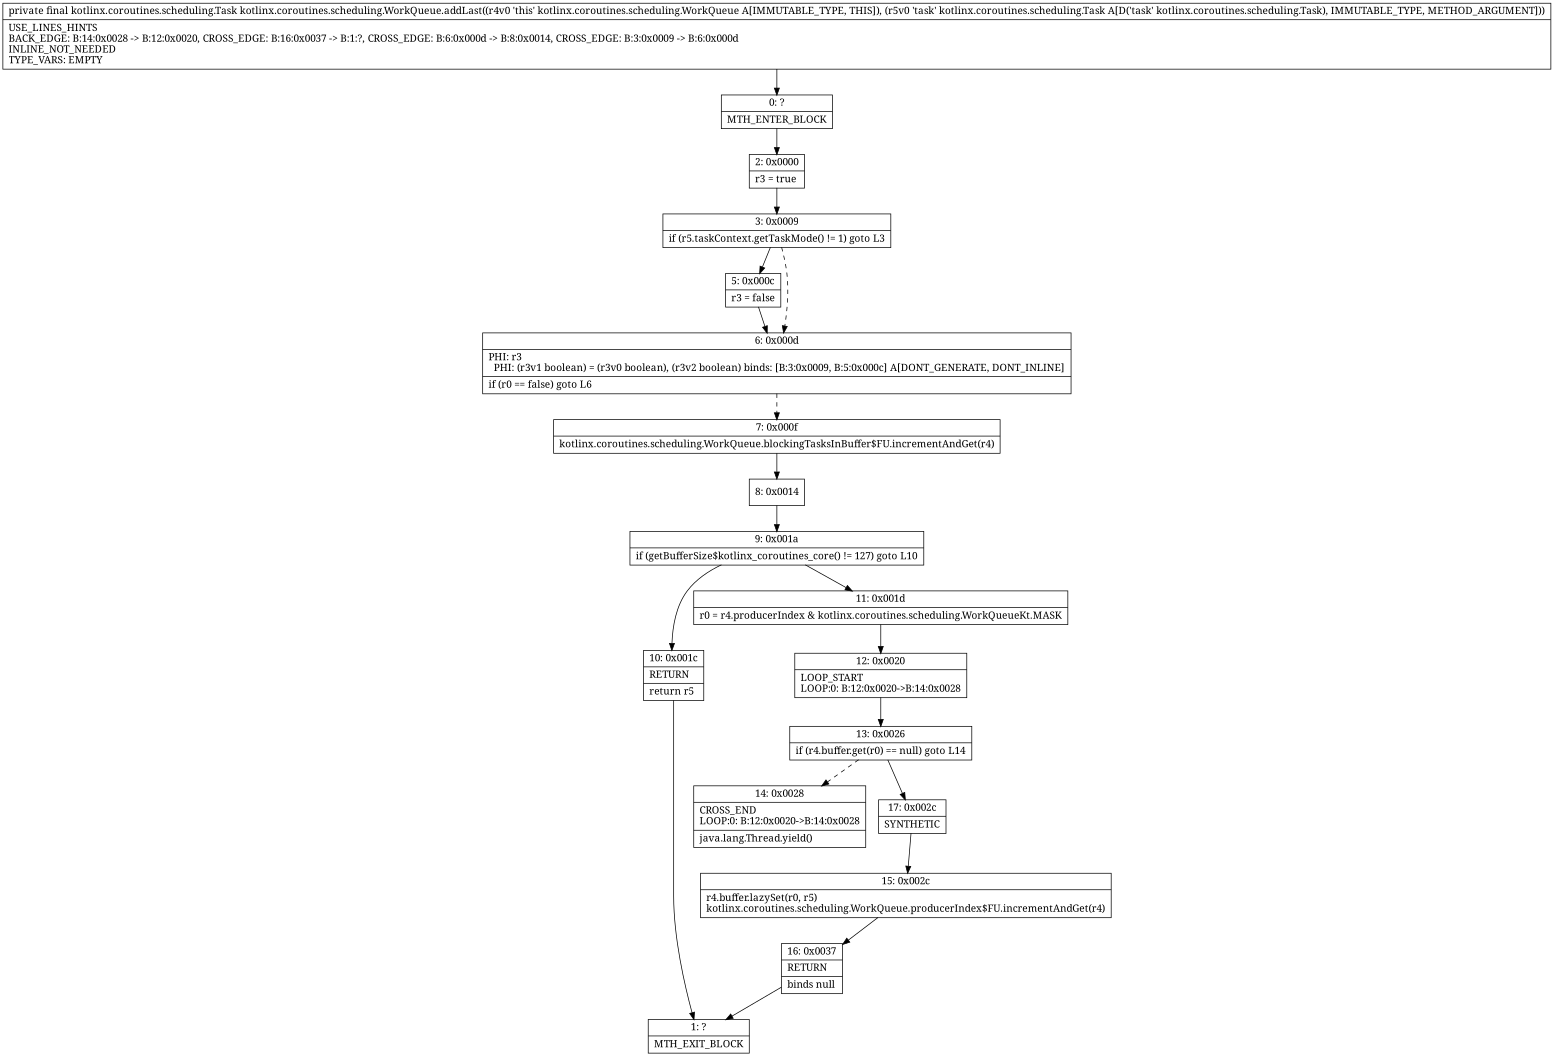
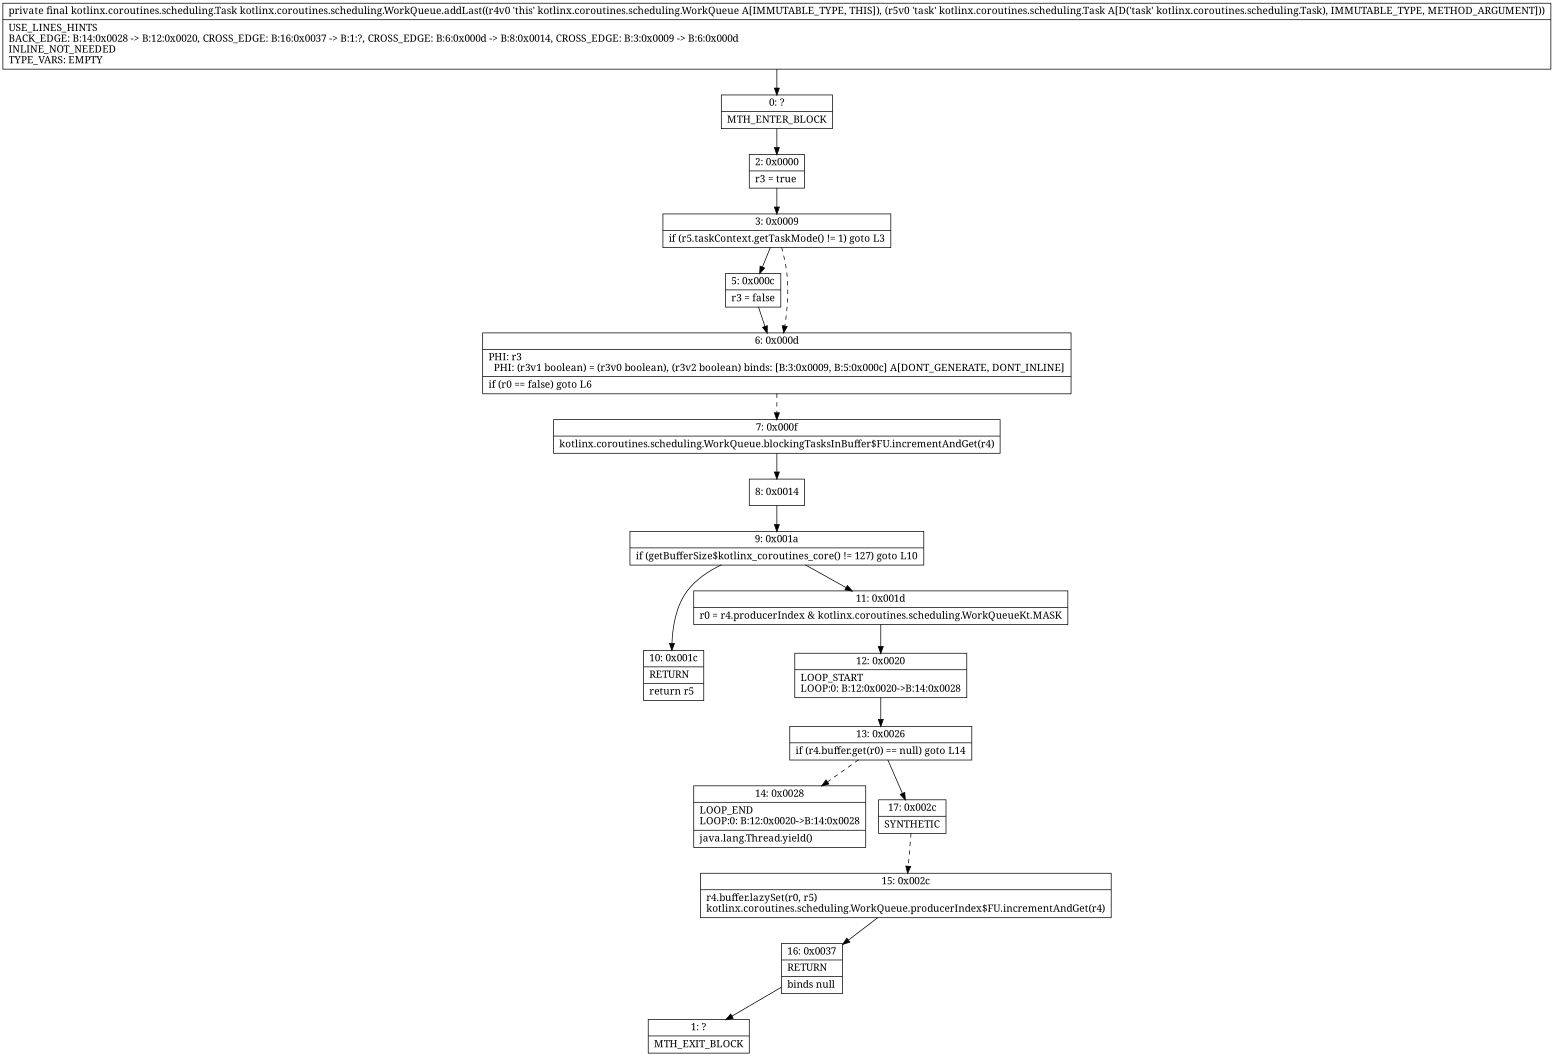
(728, 811) -> (727, 811)
(910, 850) -> (910, 850)
(674, 857) -> none
